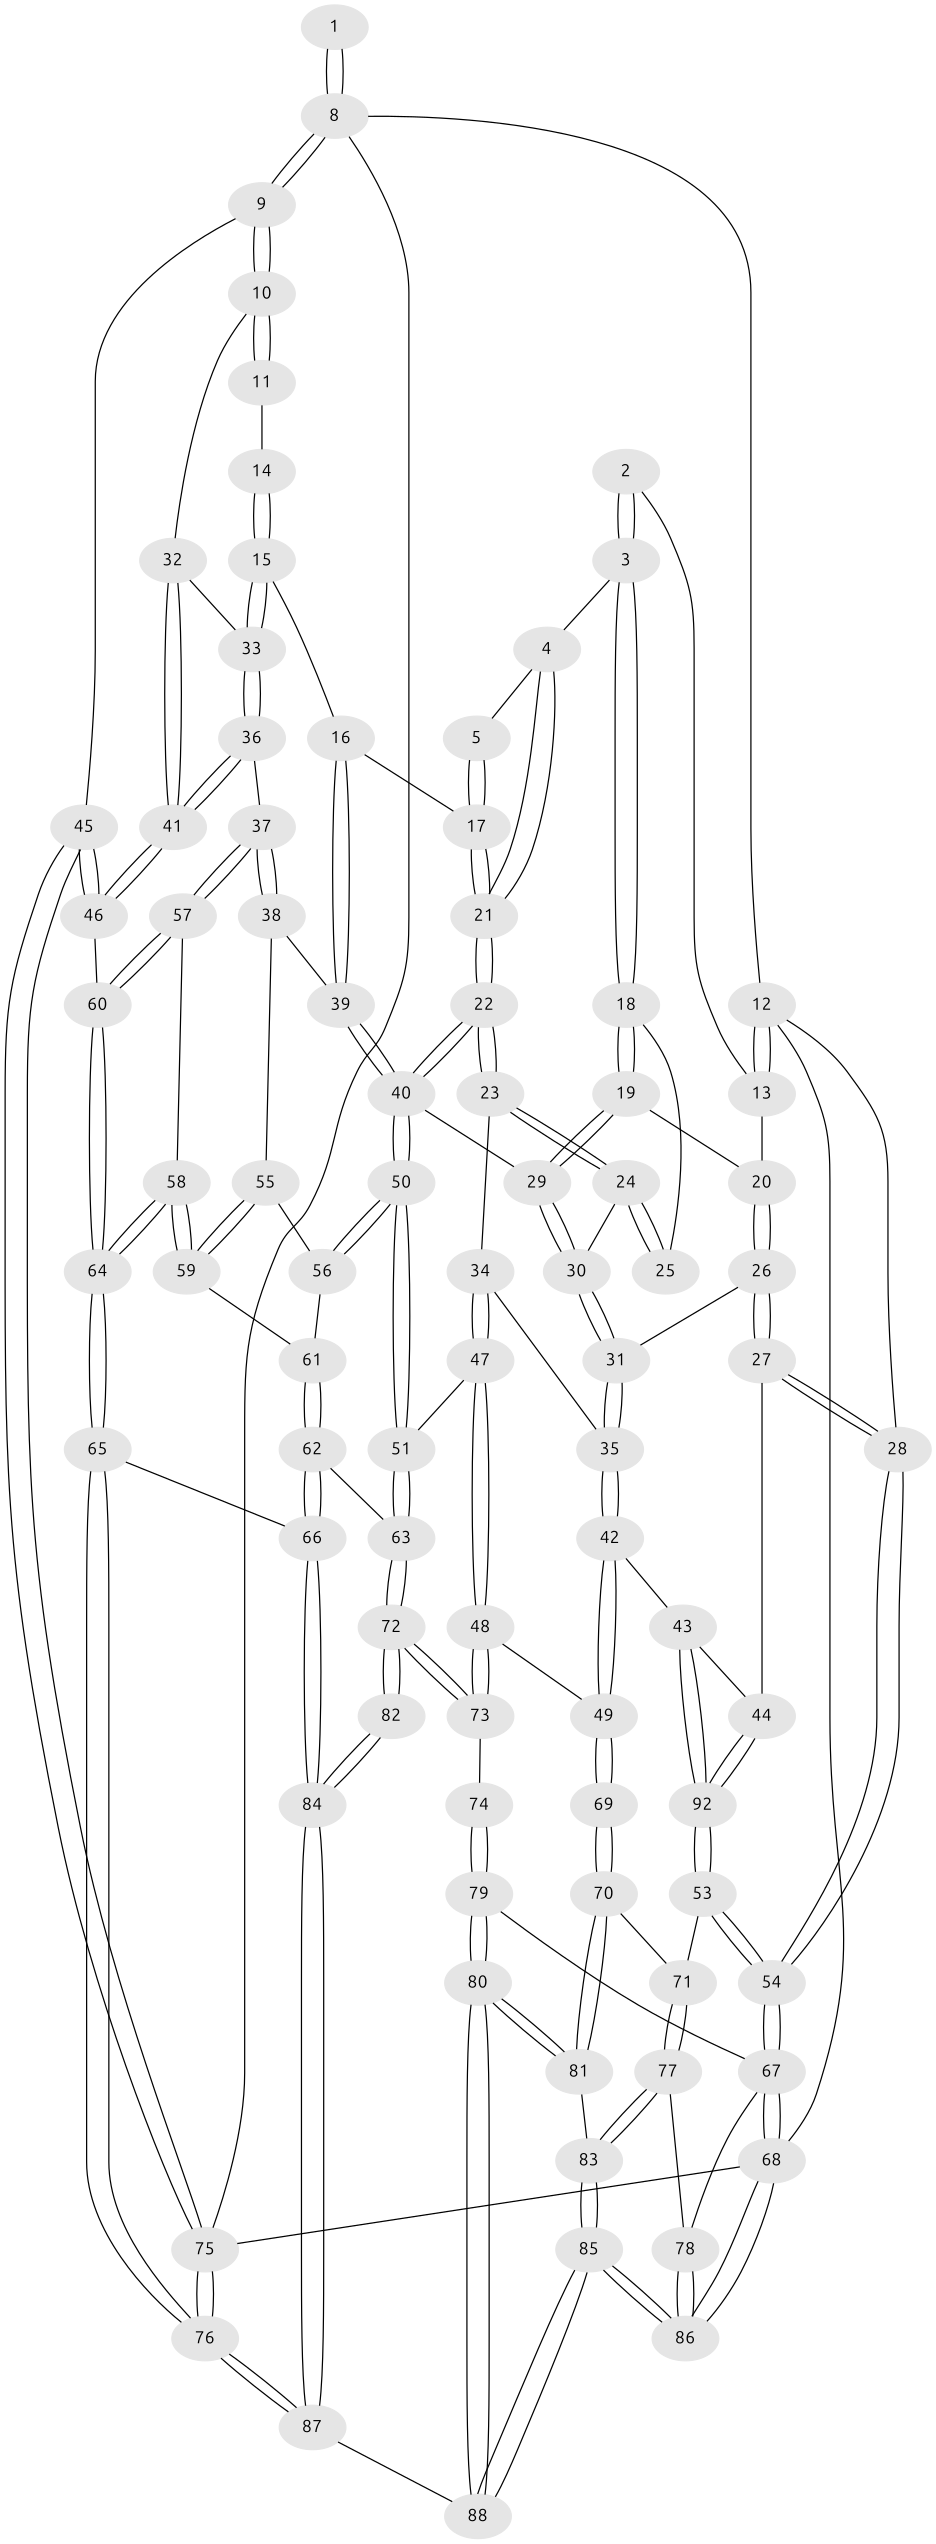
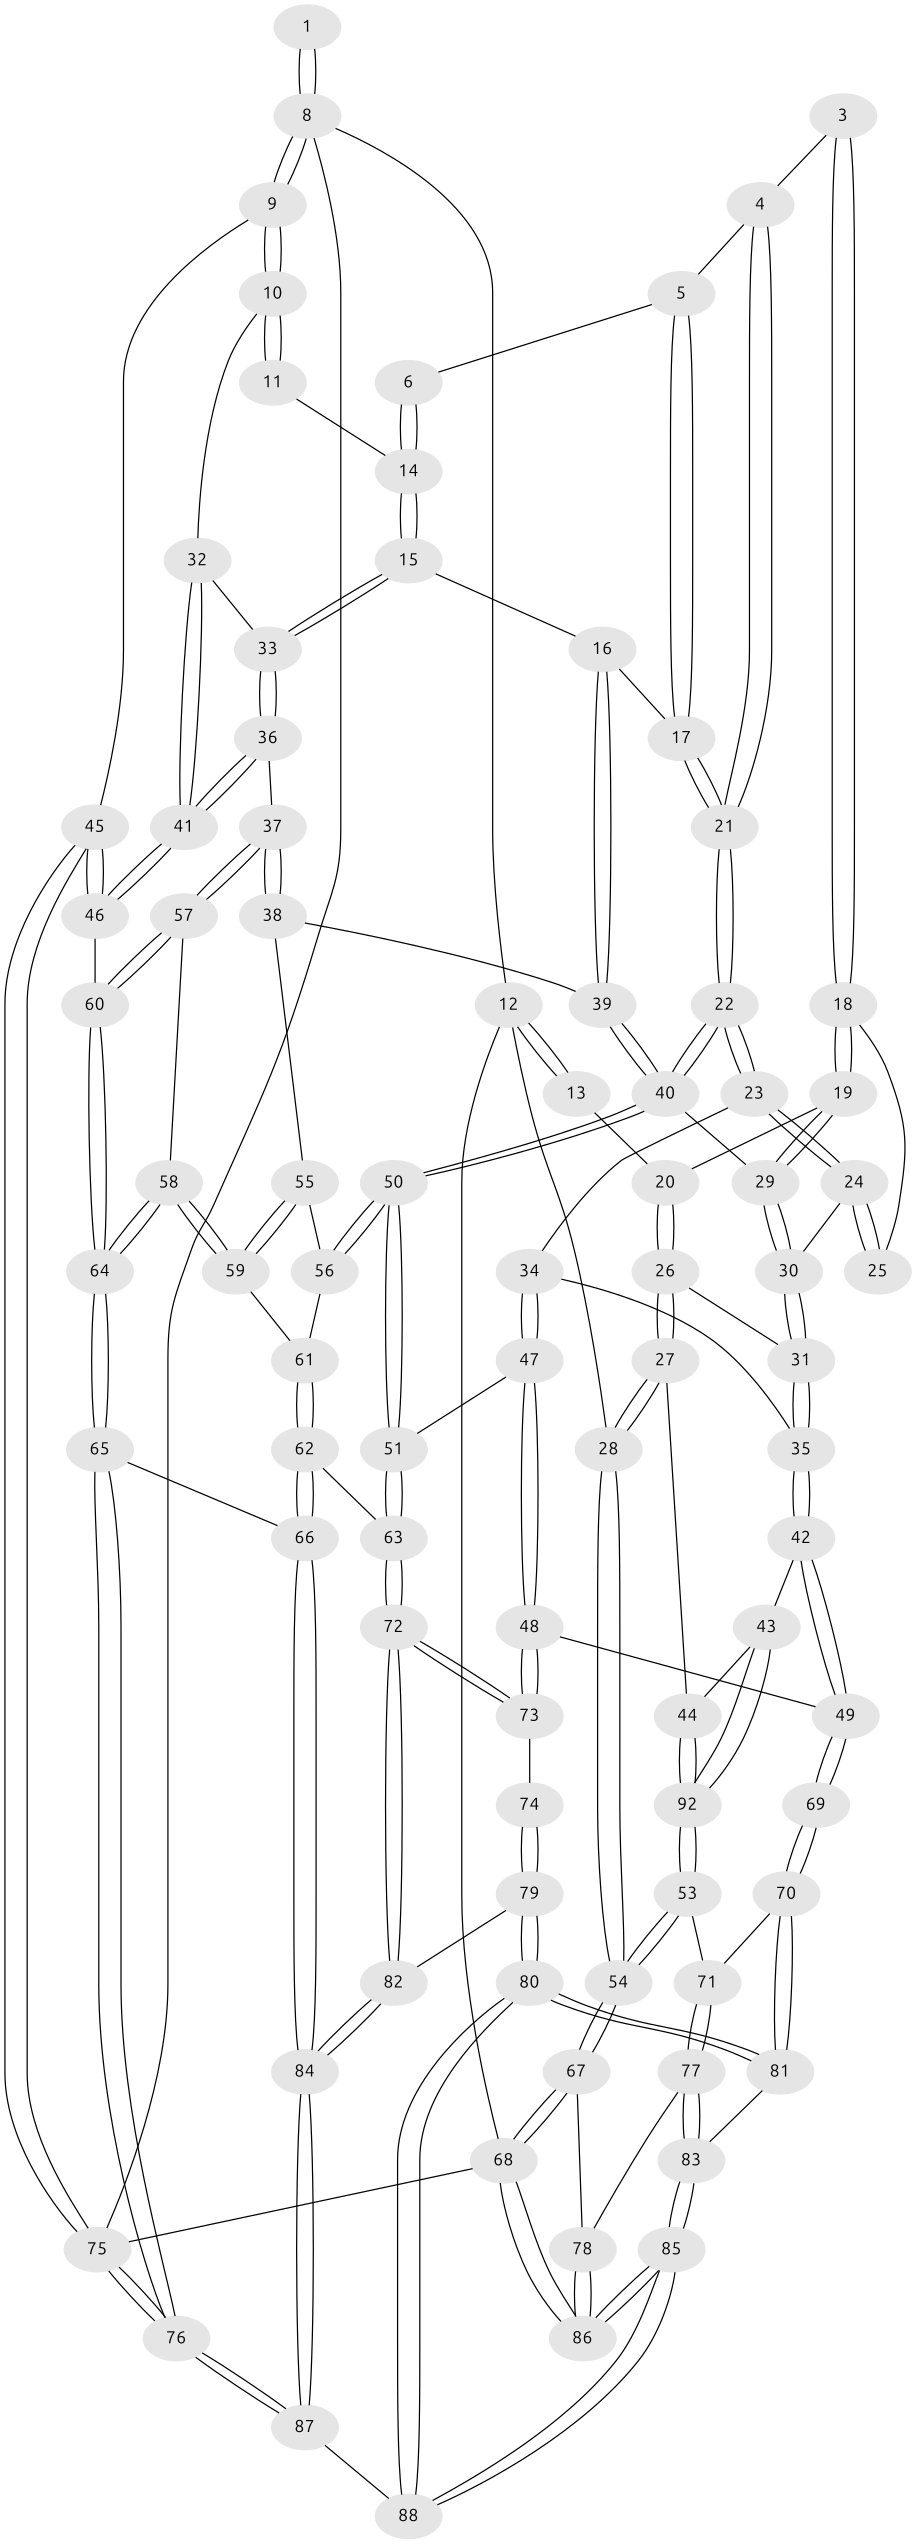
none -> (409, 383)
(626, 472) -> none
(618, 1993) -> (455, 1943)
